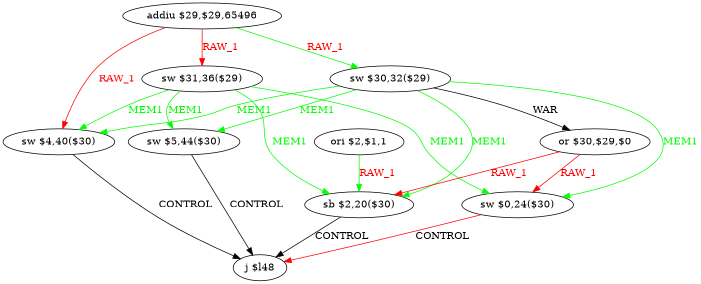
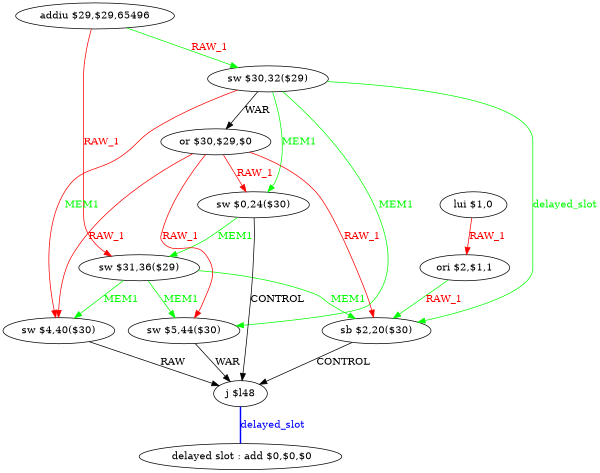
(103, 62) -> (105, 216)
(223, 109) -> (96, 168)
(379, 115) -> (208, 238)
(490, 142) -> (565, 205)
(185, 205) -> (173, 362)
(256, 205) -> (227, 362)
none -> (473, 205)
(386, 238) -> (251, 296)
none -> (166, 245)
none -> (240, 457)
